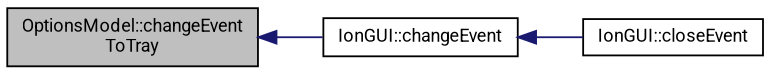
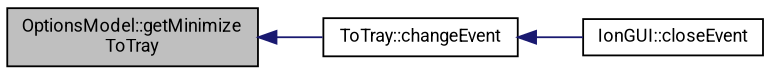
(133, 37) -> (133, 37)
(421, 37) -> (421, 37)
